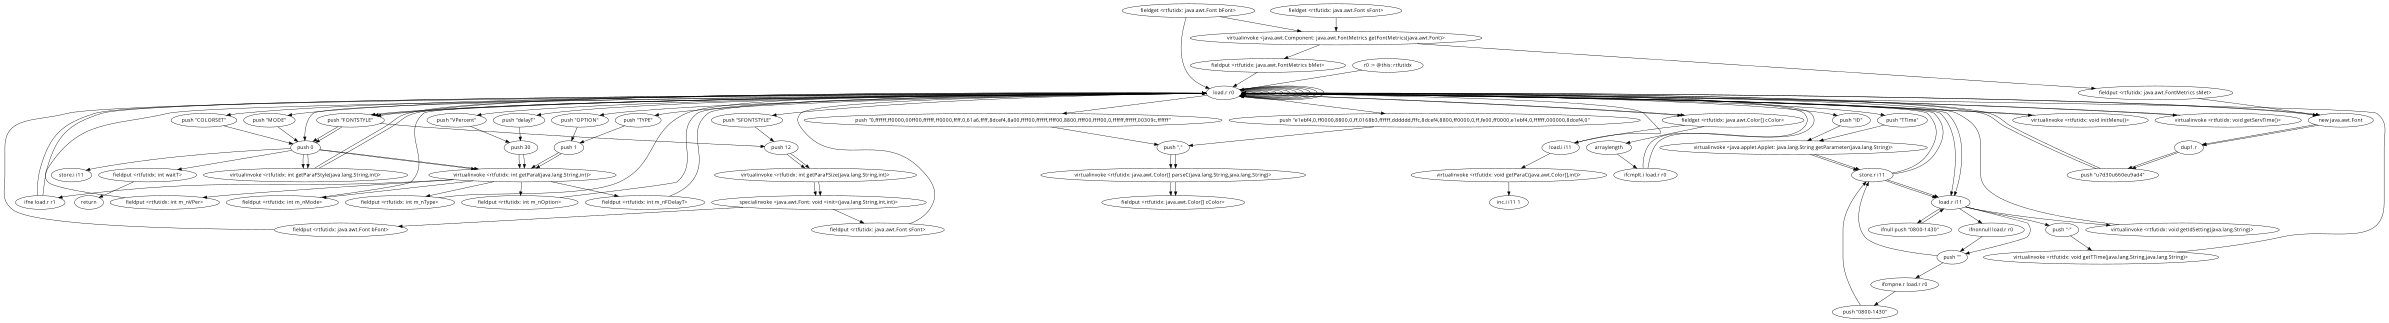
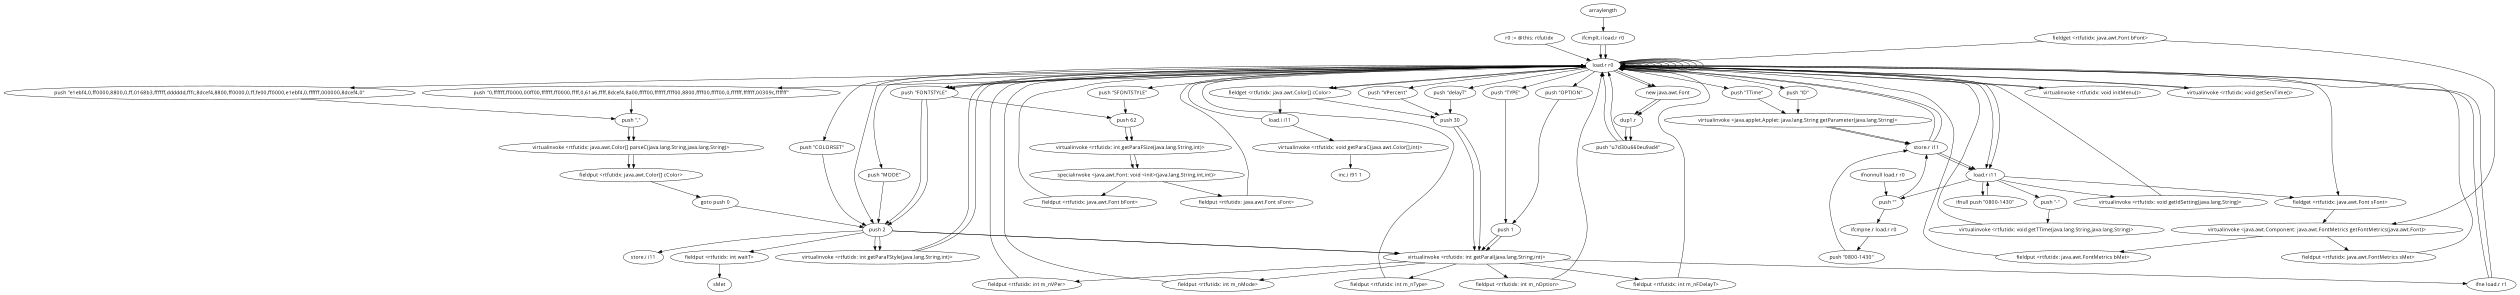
none -> (2025, 69)
(2247, 105) -> (2320, 85)
(1656, 137) -> (1373, 108)
(306, 148) -> (877, 230)
(781, 148) -> (1127, 120)
(89, 202) -> (720, 285)
none -> (715, 202)
(1509, 202) -> (1351, 175)
(1969, 215) -> (2140, 186)
